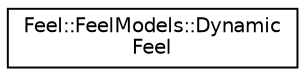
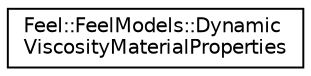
(153, 38) -> (156, 38)
